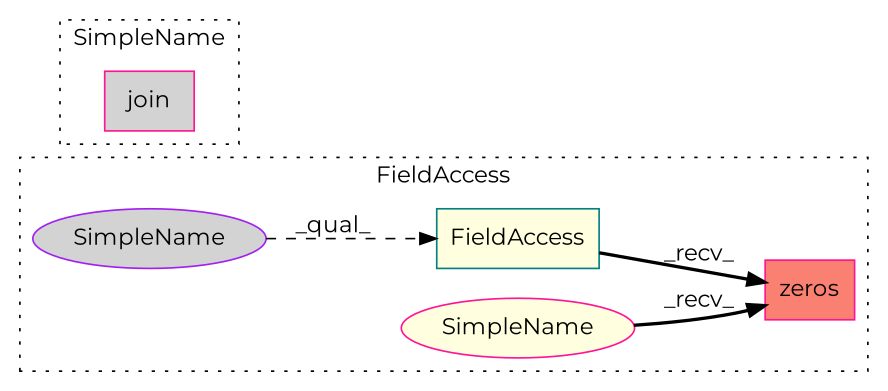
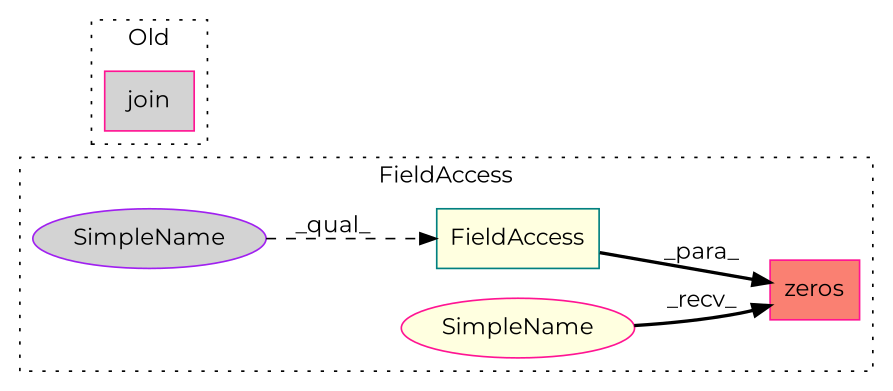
(149, 39) -> (149, 39)
(700, 254) -> (702, 253)
